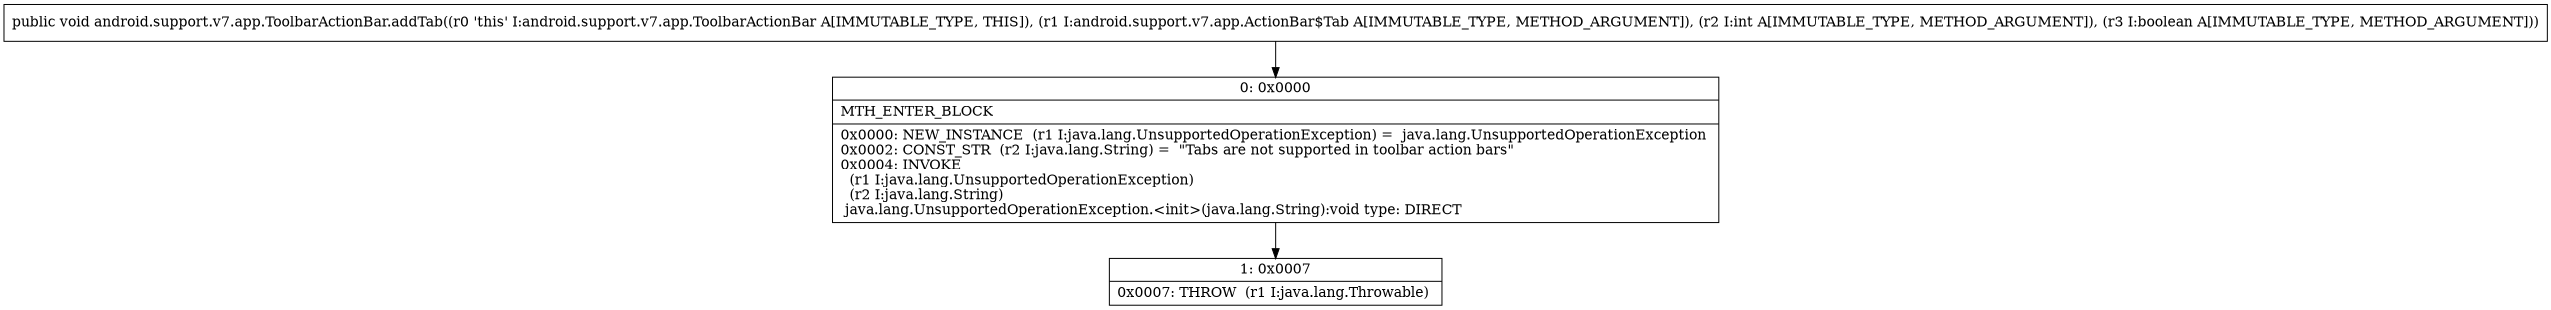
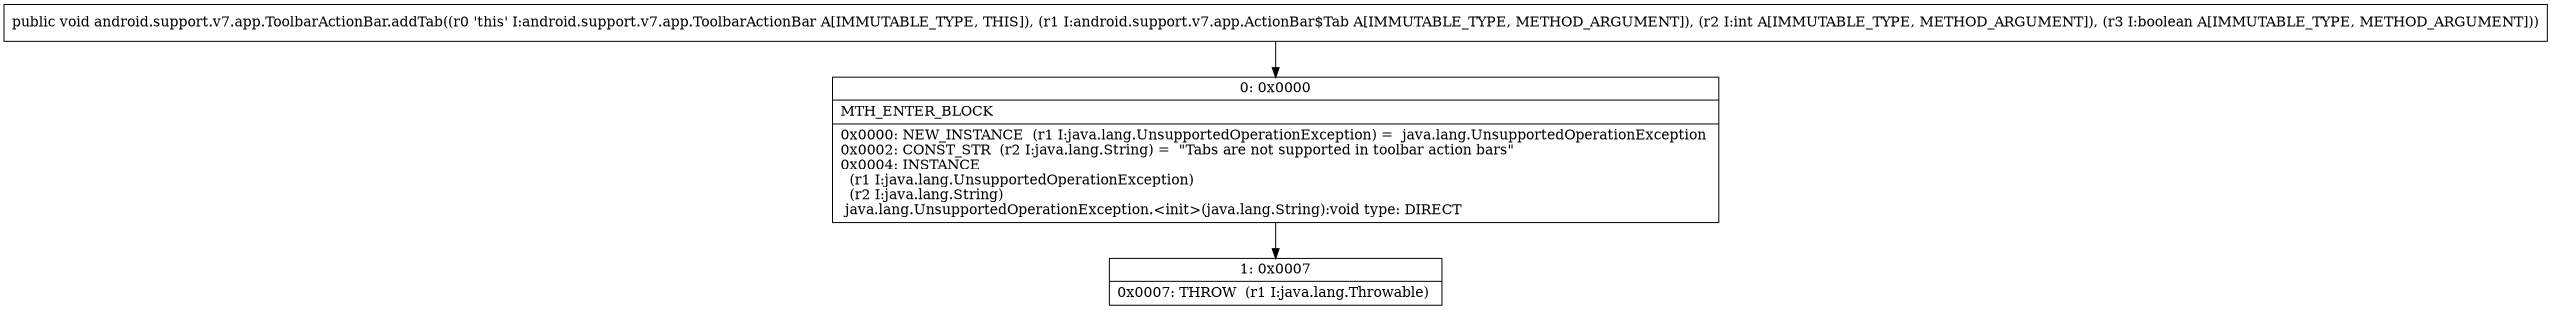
(906, 165) -> (915, 165)
